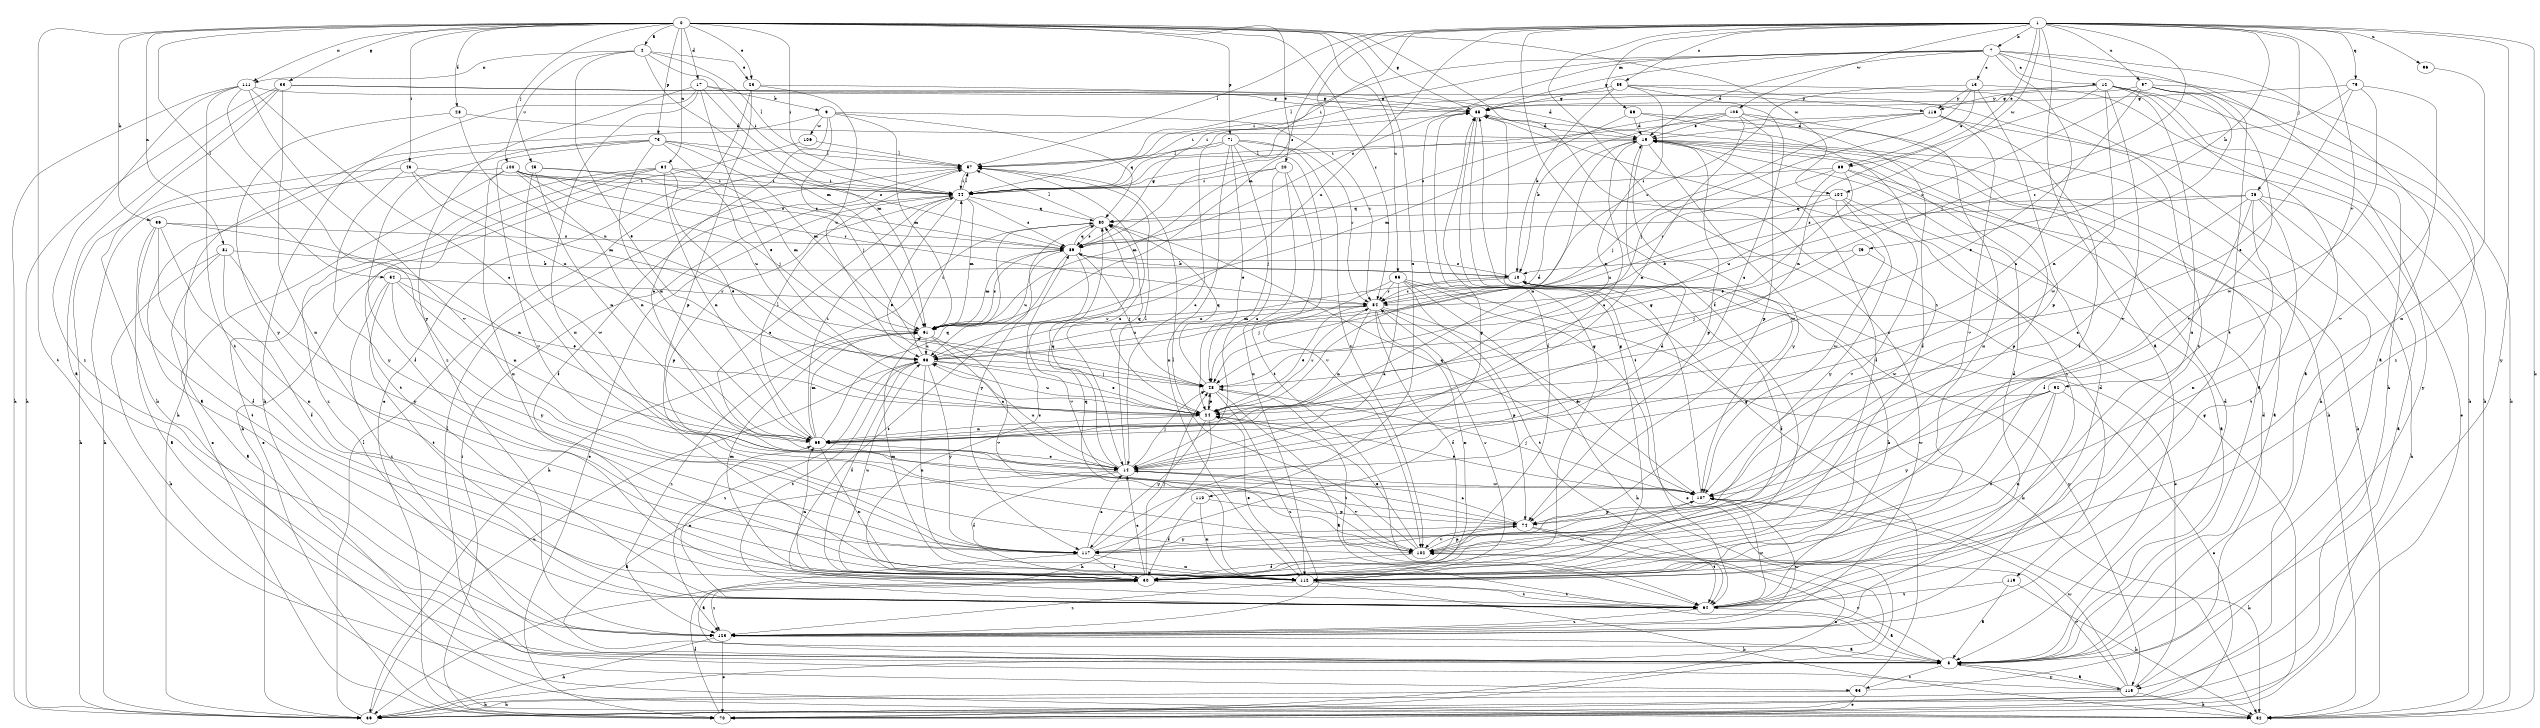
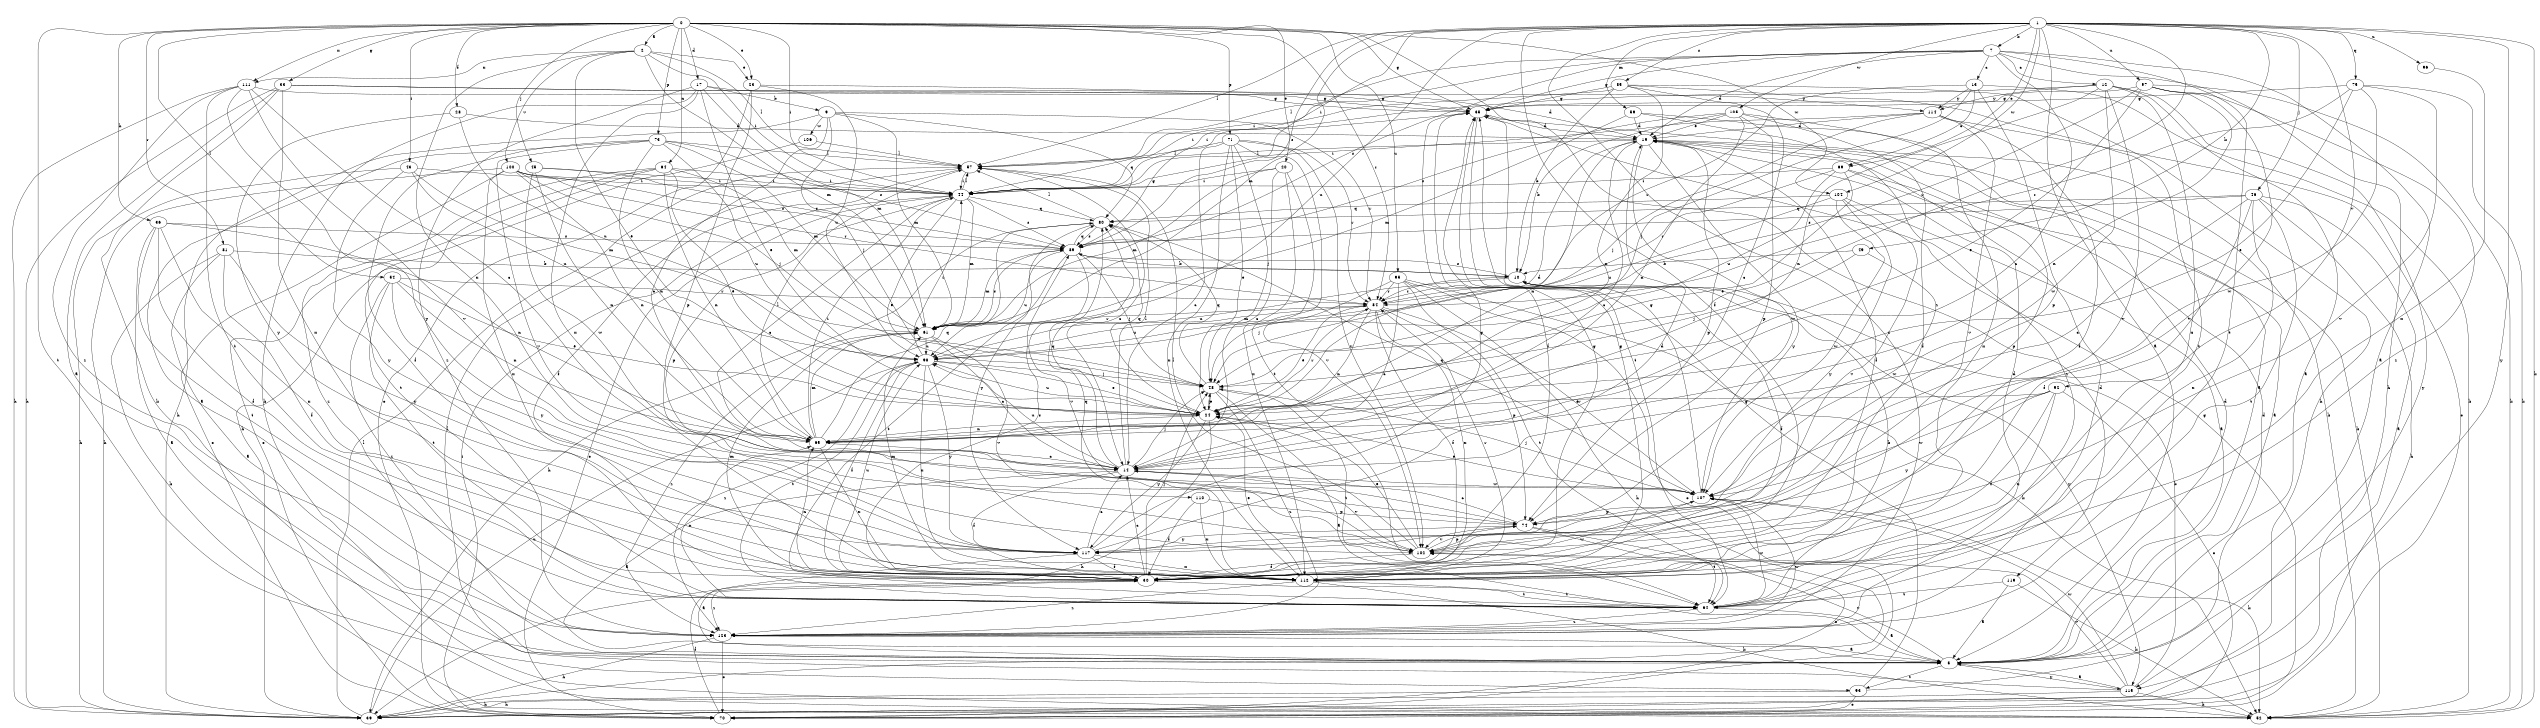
(1345, 44) -> (573, 411)
(1932, 112) -> (1932, 112)
(148, 140) -> (148, 140)
(2483, 381) -> (2522, 467)
